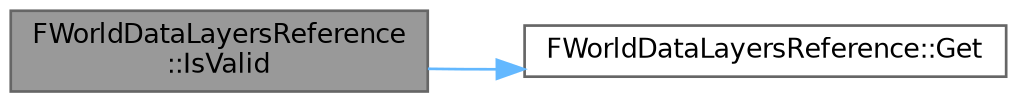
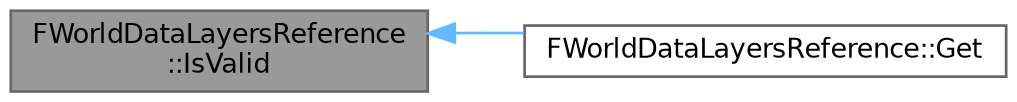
(462, 69) -> (490, 33)
